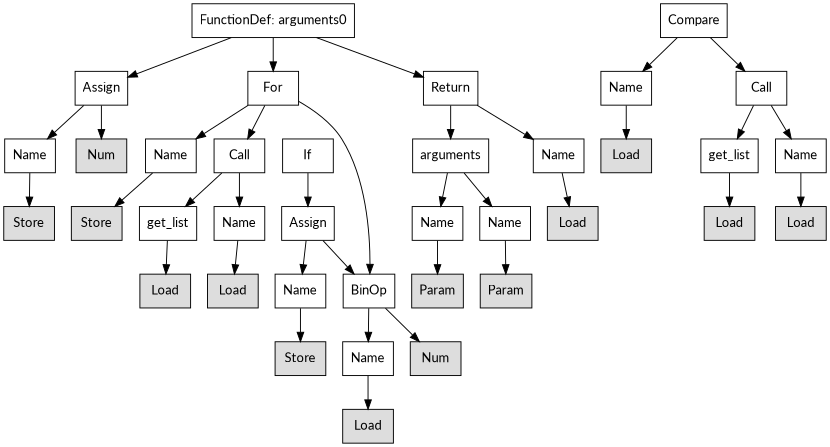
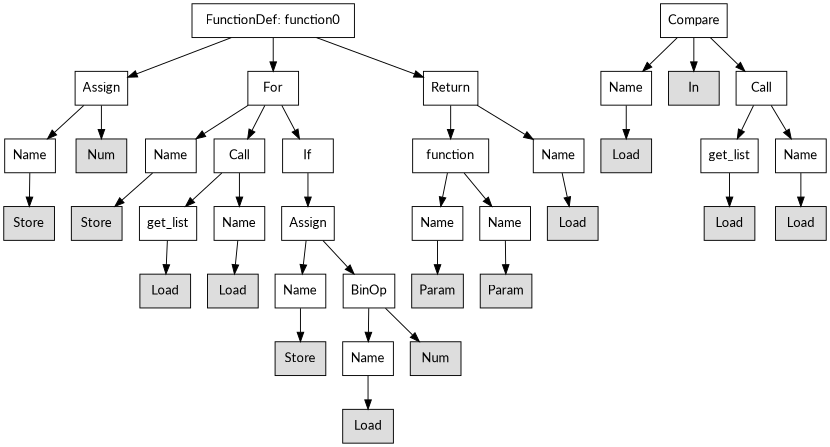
(273, 21) -> (273, 21)
none -> (694, 88)
(451, 156) -> (451, 156)
(357, 172) -> (288, 118)
